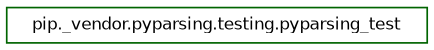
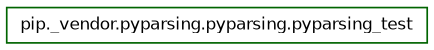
(217, 25) -> (217, 25)
